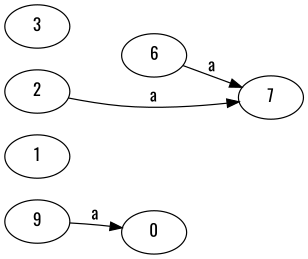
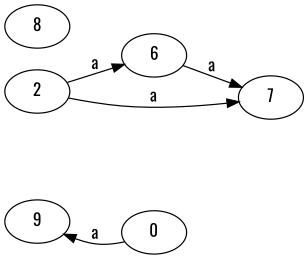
(37, 26) -> (37, 26)
none -> (90, 75)
(37, 157) -> none
(90, 224) -> (100, 244)
